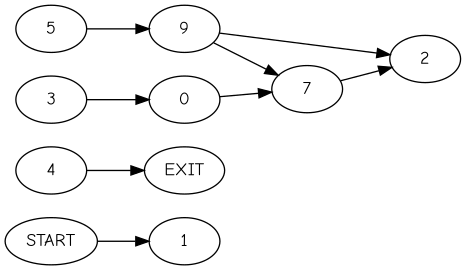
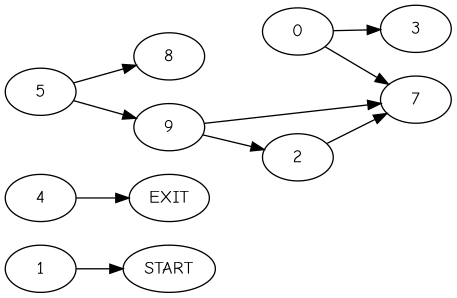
none -> (169, 56)
(360, 76) -> (351, 131)
(111, 100) -> (350, 30)
(116, 241) -> (93, 269)
